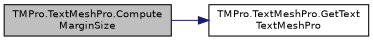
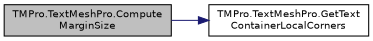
(289, 20) -> (289, 20)
